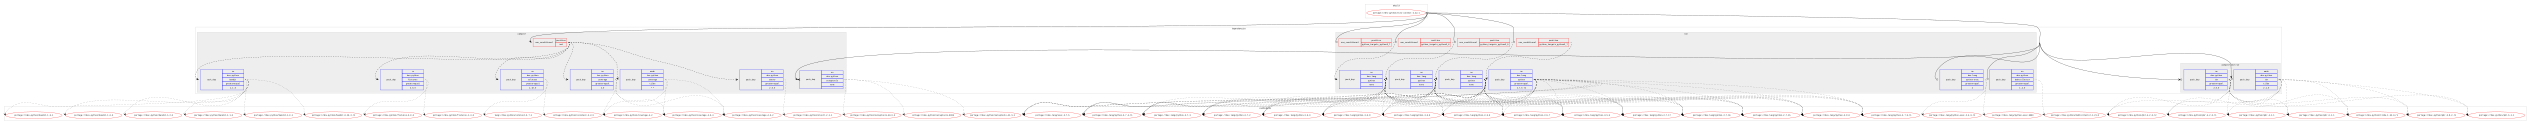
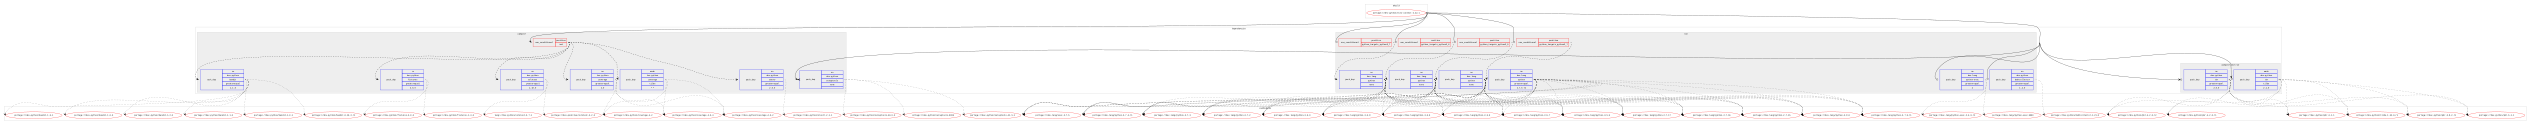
(573, 115) -> (573, 115)
(2257, 115) -> none
